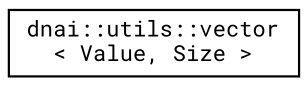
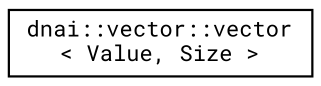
(154, 43) -> (161, 43)
